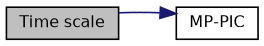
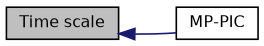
(139, 12) -> (156, 34)
